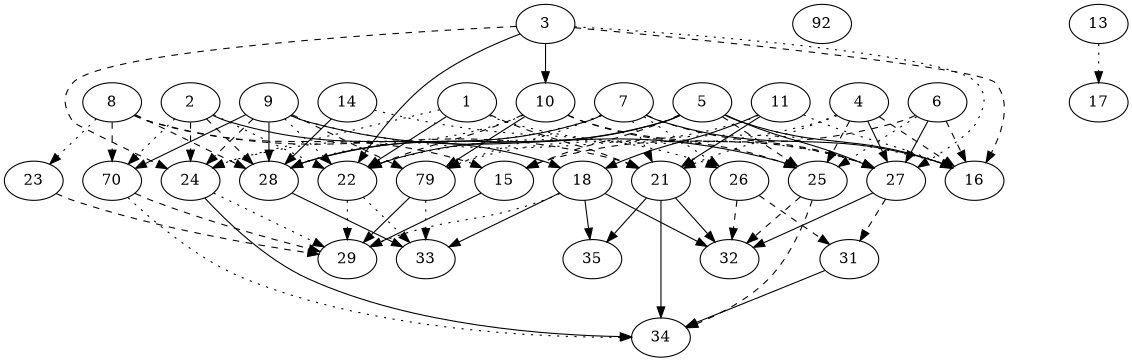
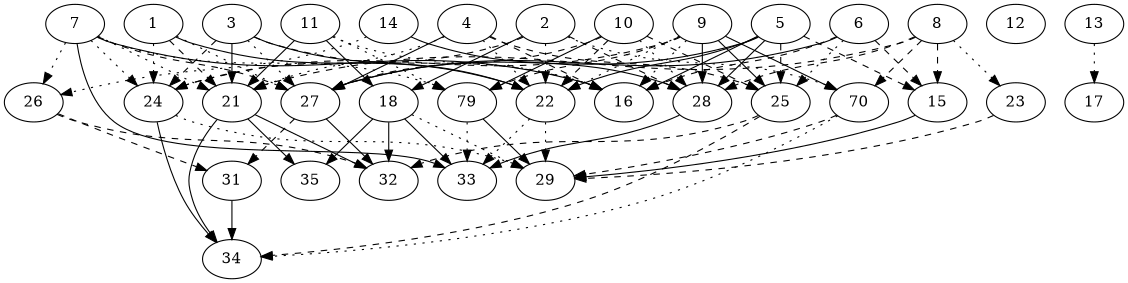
(822, 24) -> (1016, 24)
(546, 58) -> (232, 58)
(452, 141) -> (228, 148)
